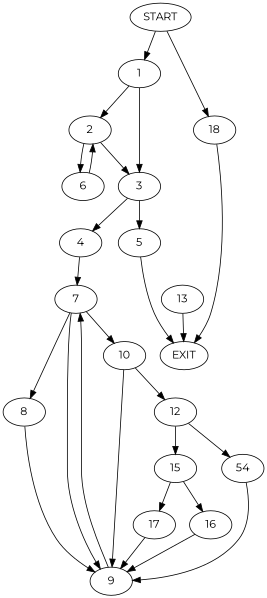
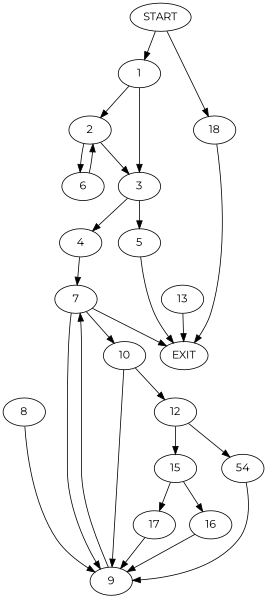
(51, 352) -> (126, 325)
